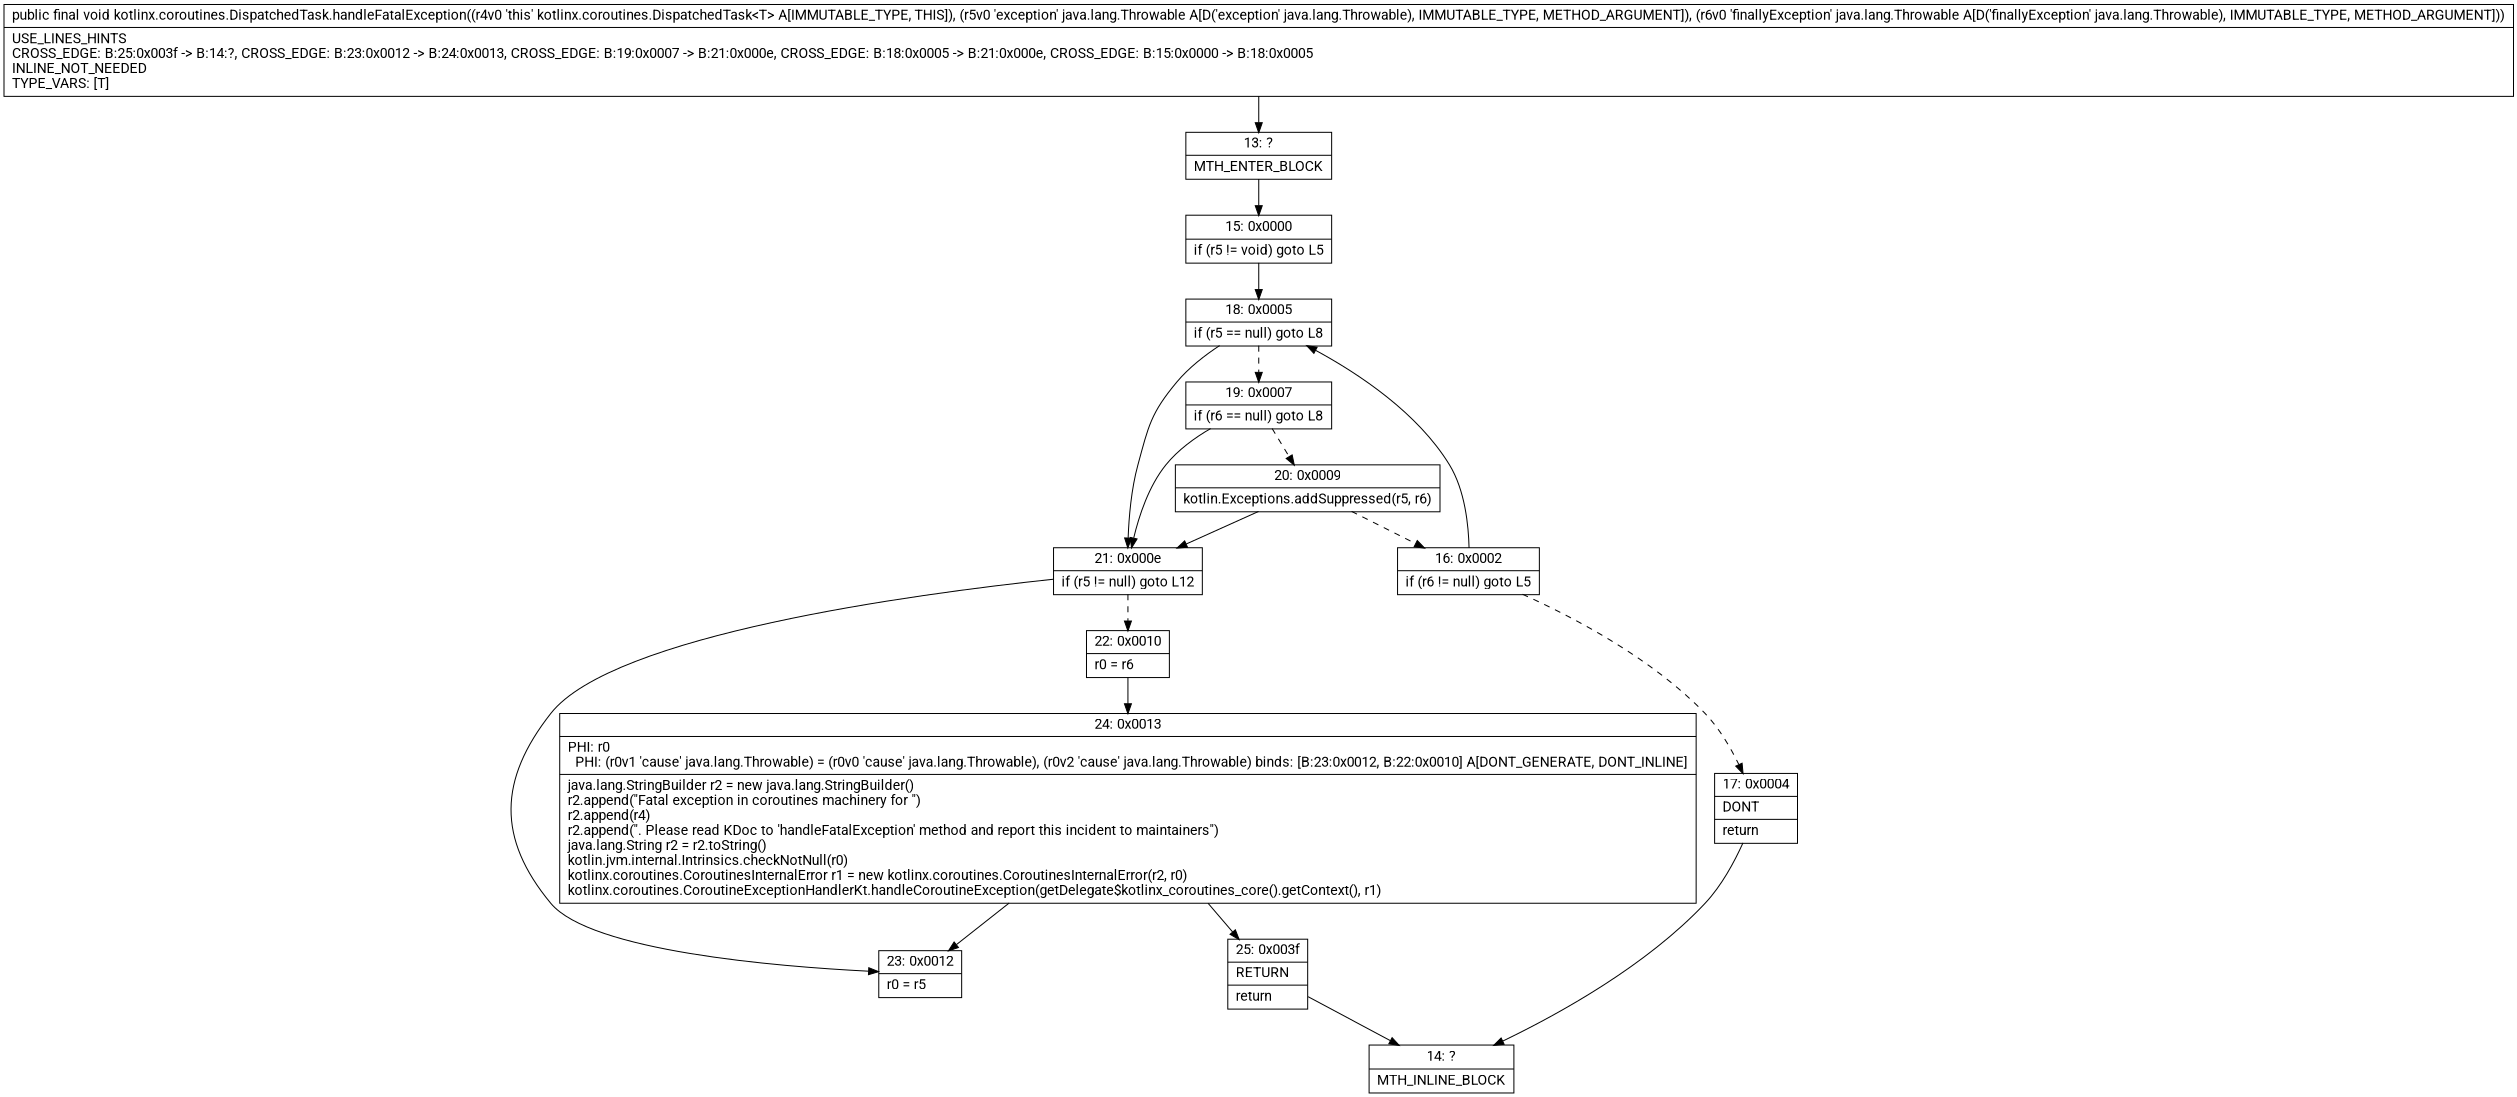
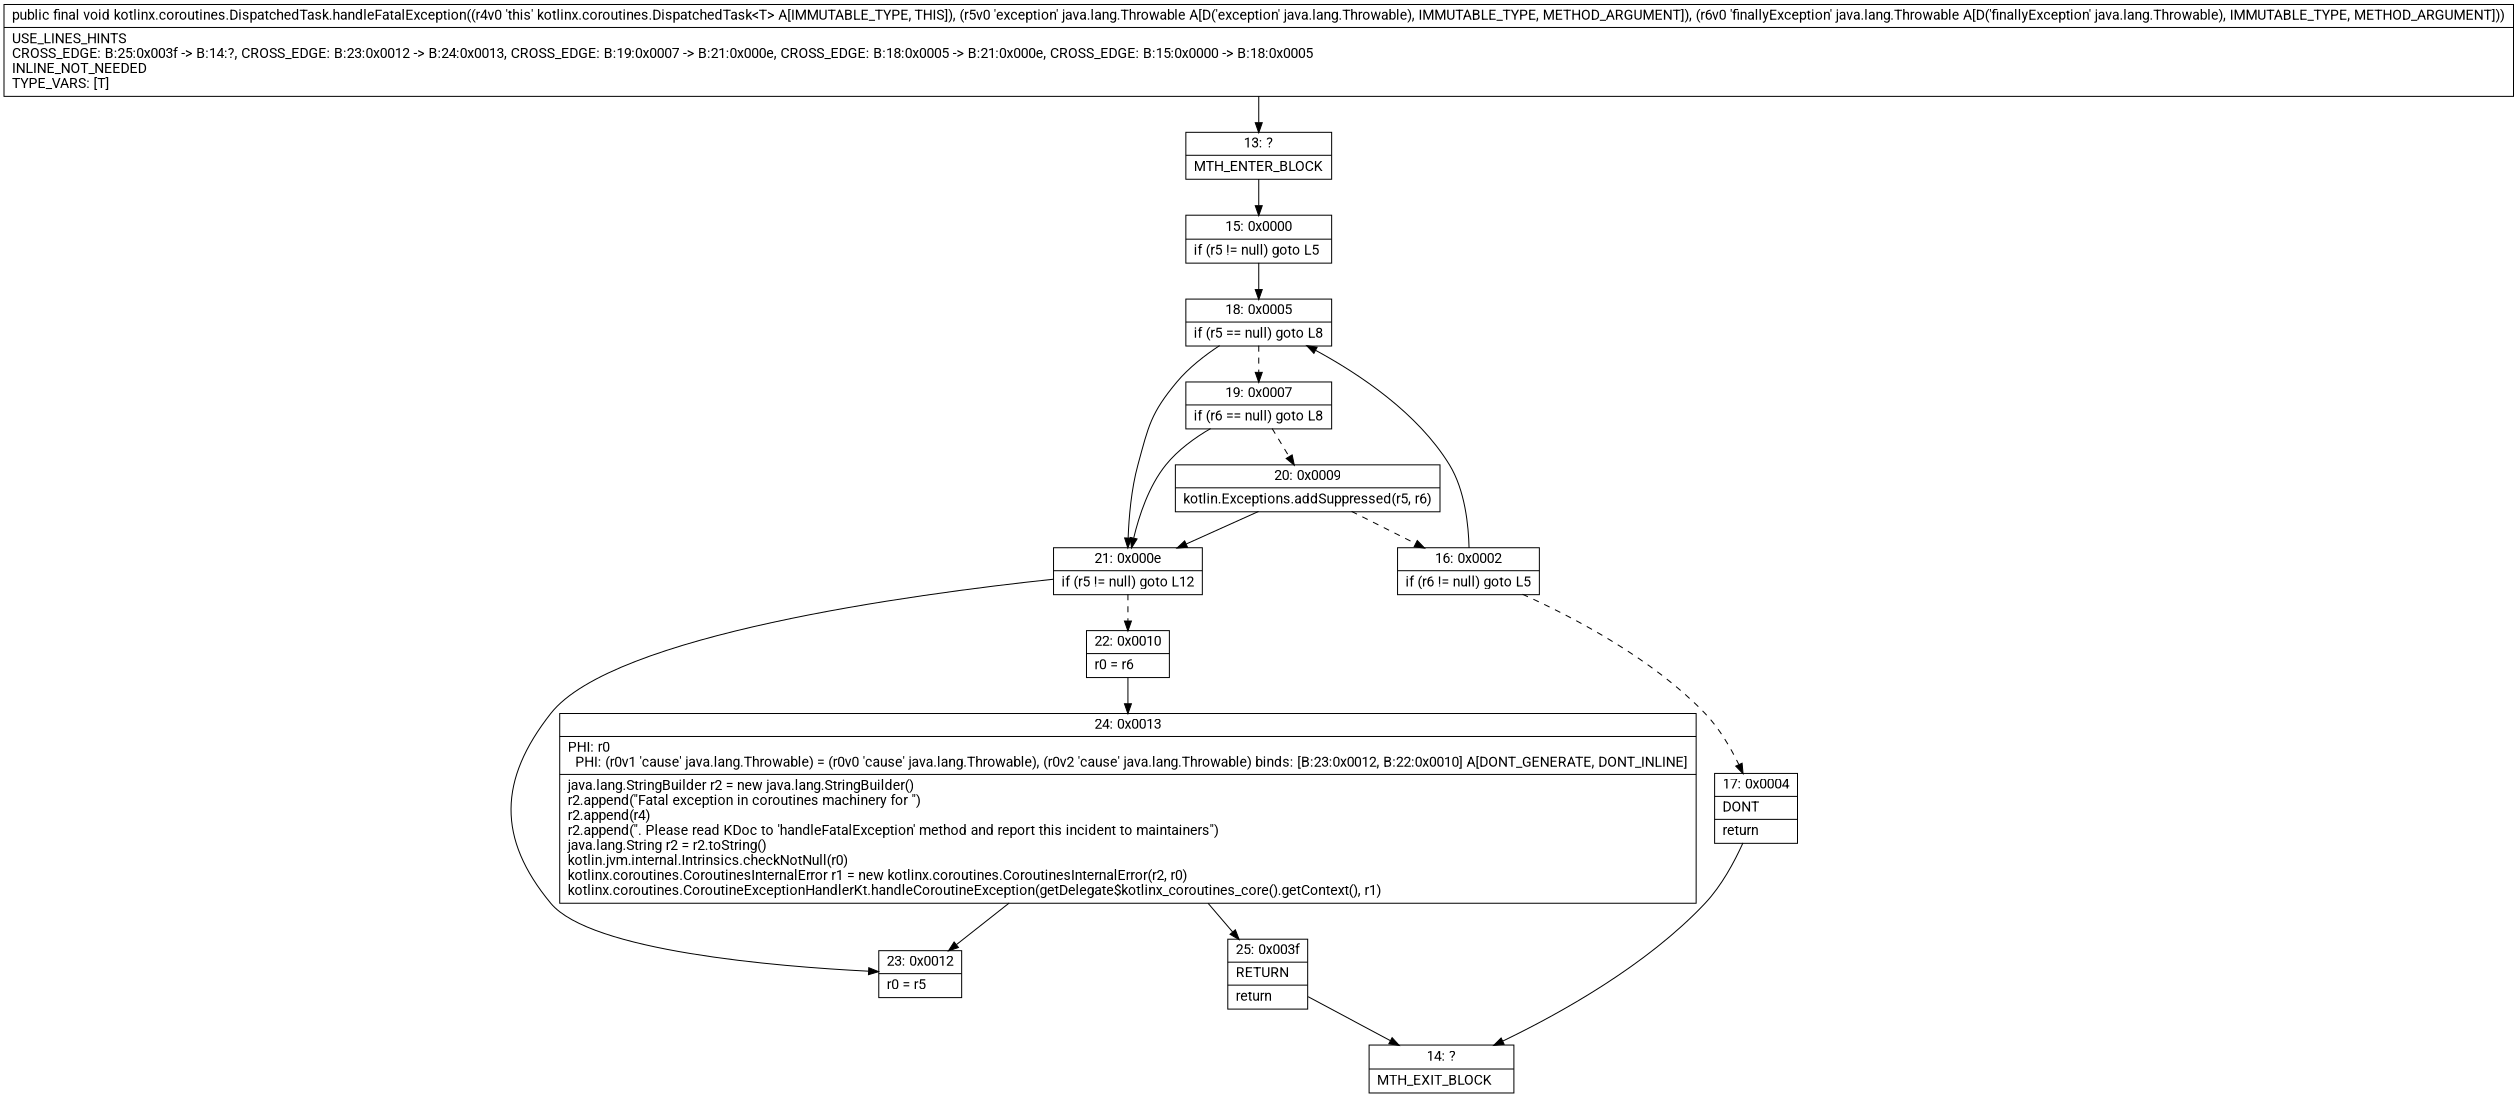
(1259, 251) -> (1257, 251)
(1441, 1080) -> (1435, 1080)
